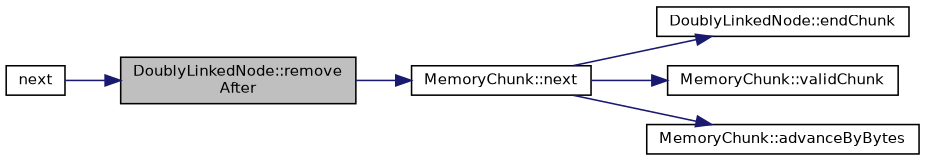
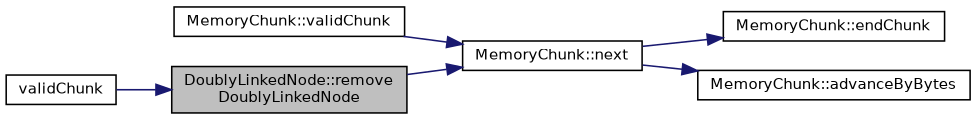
(783, 22) -> (834, 26)
(36, 80) -> (61, 90)
(238, 80) -> (289, 90)
(622, 80) -> (425, 39)
